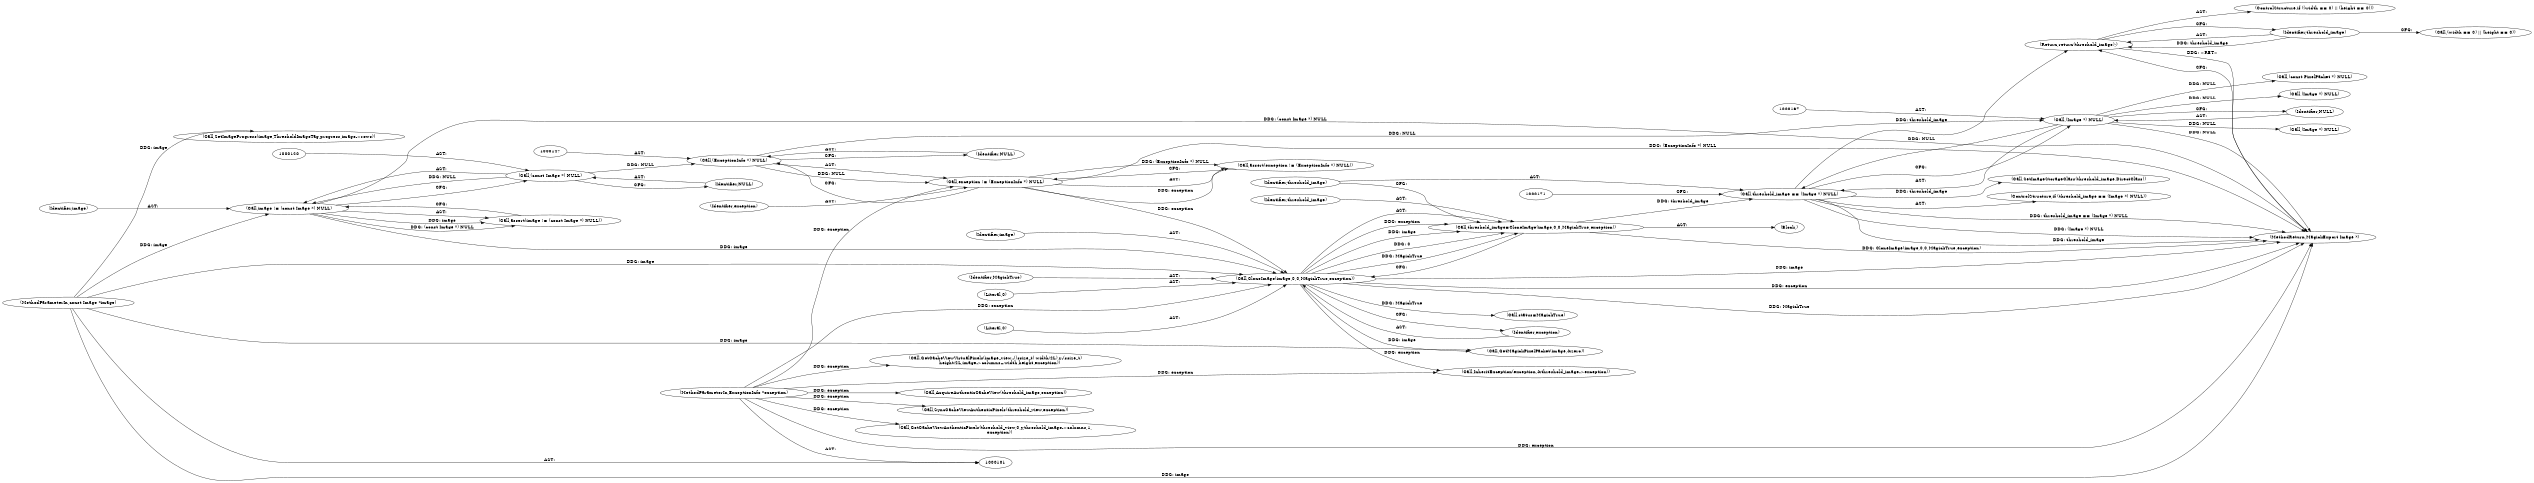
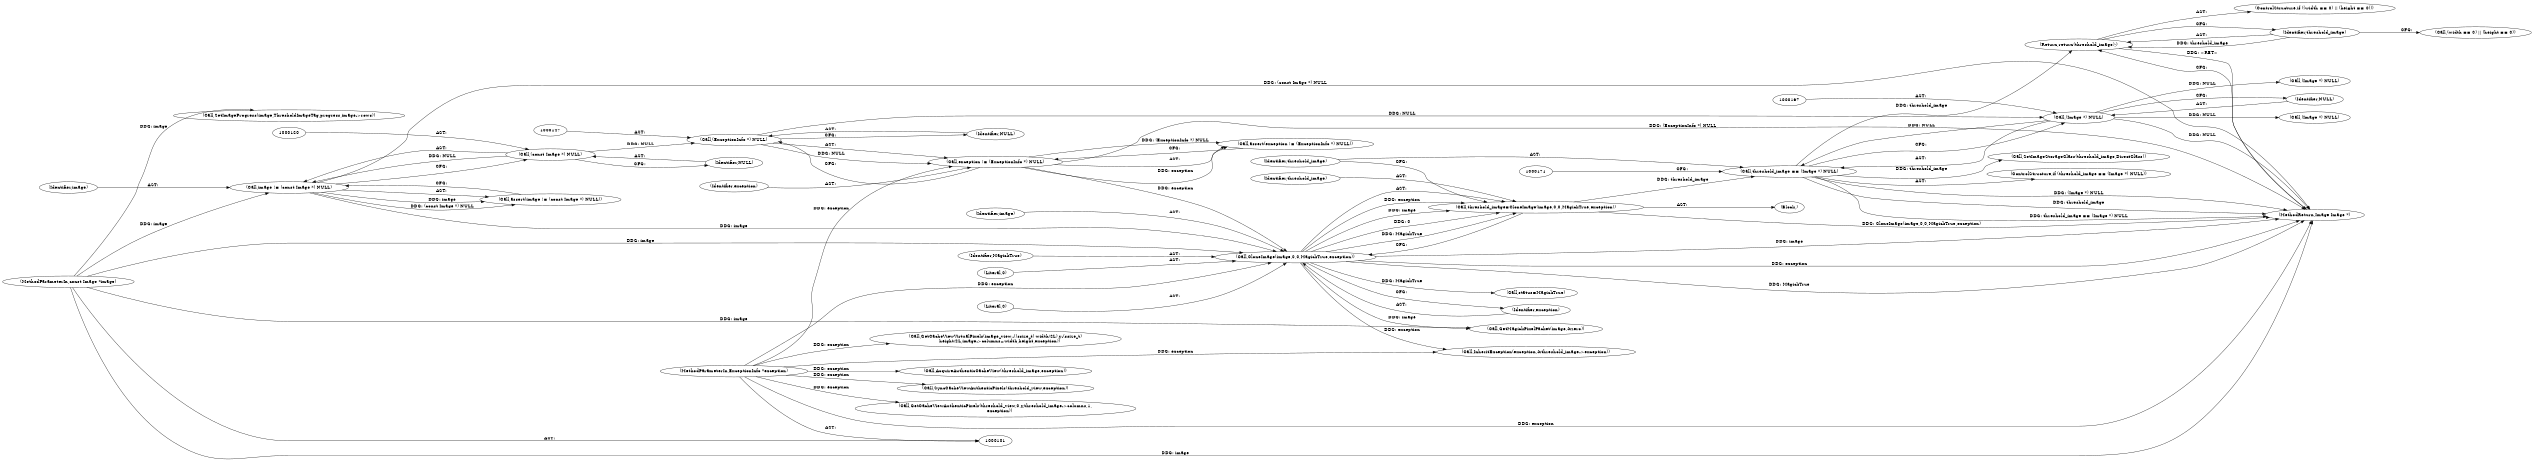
(2315, 77) -> none
(2315, 237) -> (2315, 215)
